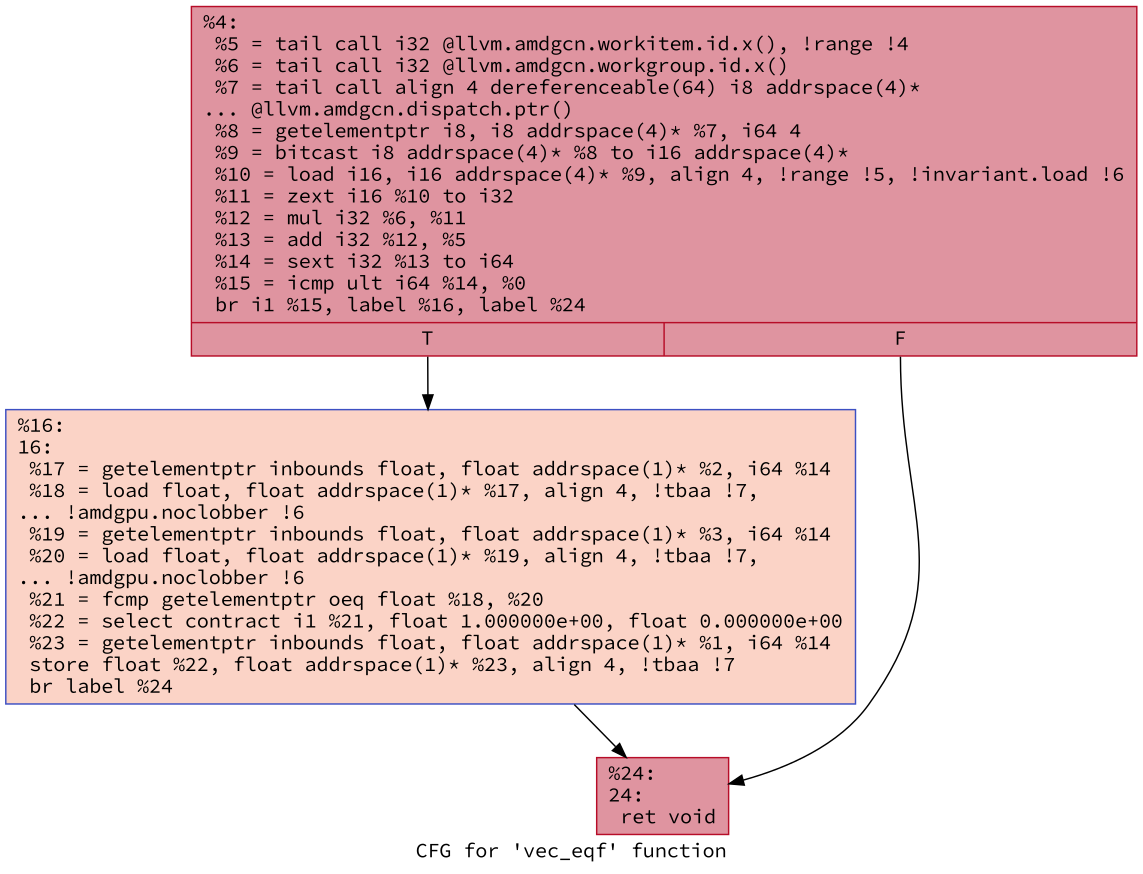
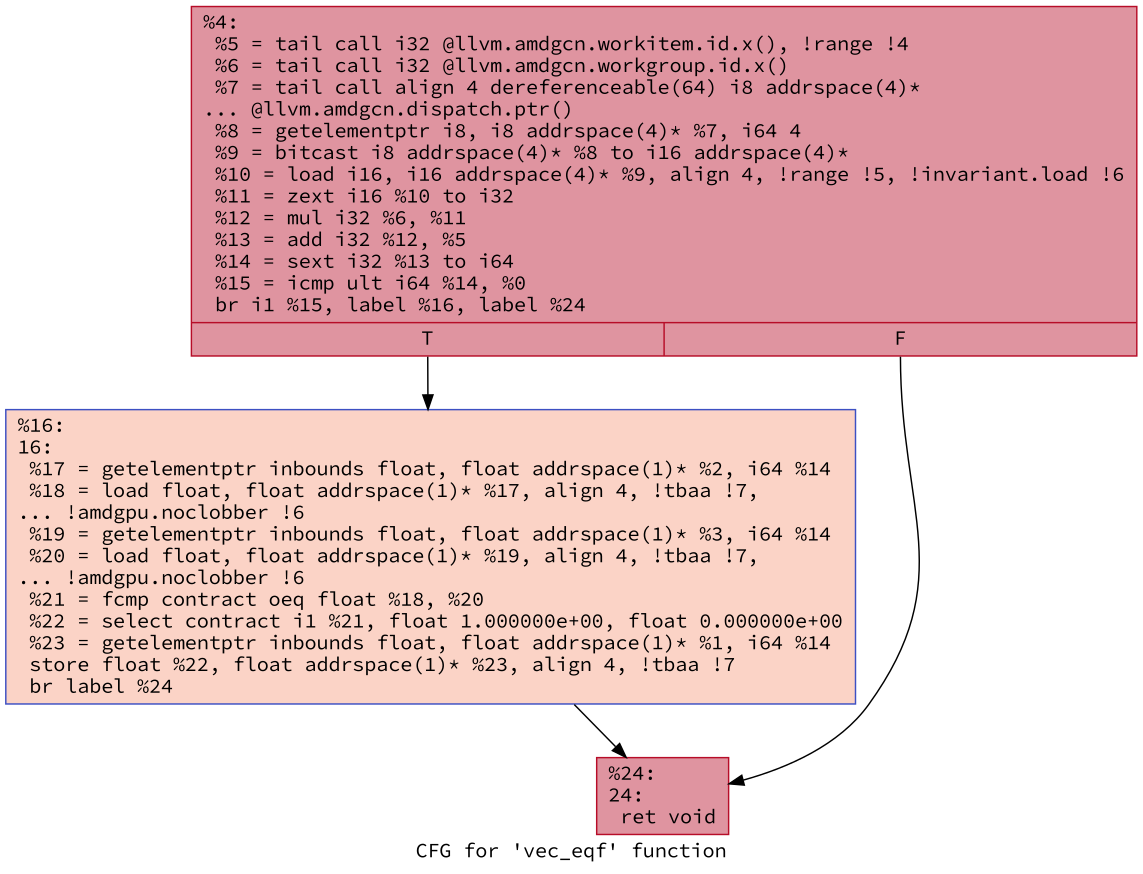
(281, 600) -> (251, 600)
